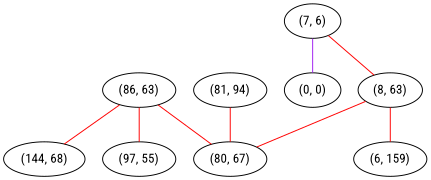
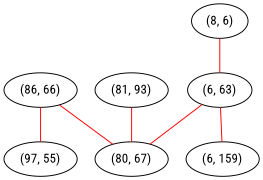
(313, 21) -> (220, 21)
(139, 90) -> (41, 90)
(230, 90) -> (132, 90)
(313, 90) -> none
(390, 90) -> (220, 90)
(44, 159) -> none
